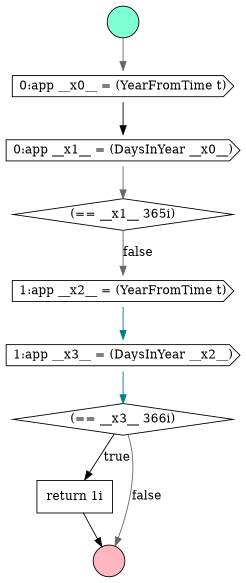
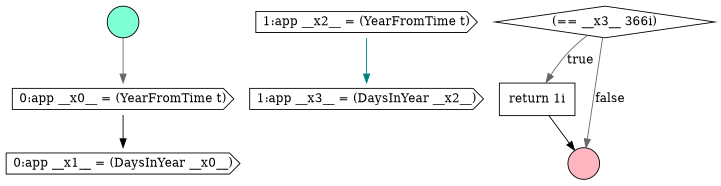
(123, 215) -> none
(123, 383) -> none
(102, 453) -> (567, 53)
